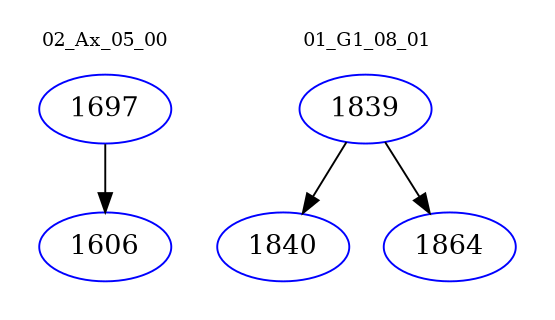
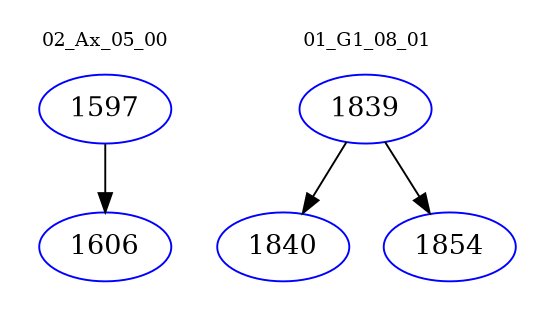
(105, 109) -> (105, 109)
(450, 247) -> (450, 247)
